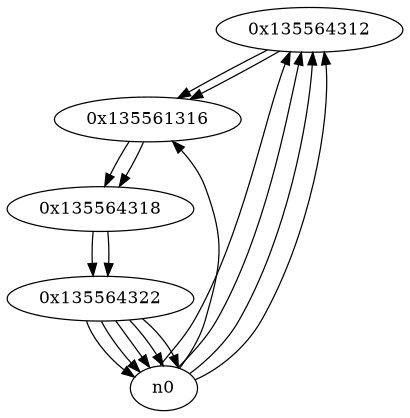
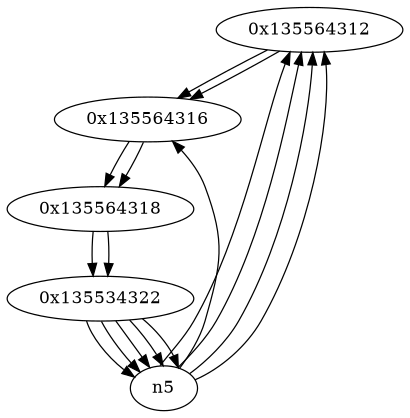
(148, 119) -> (148, 119)
(100, 299) -> (100, 299)
(164, 388) -> (164, 388)
